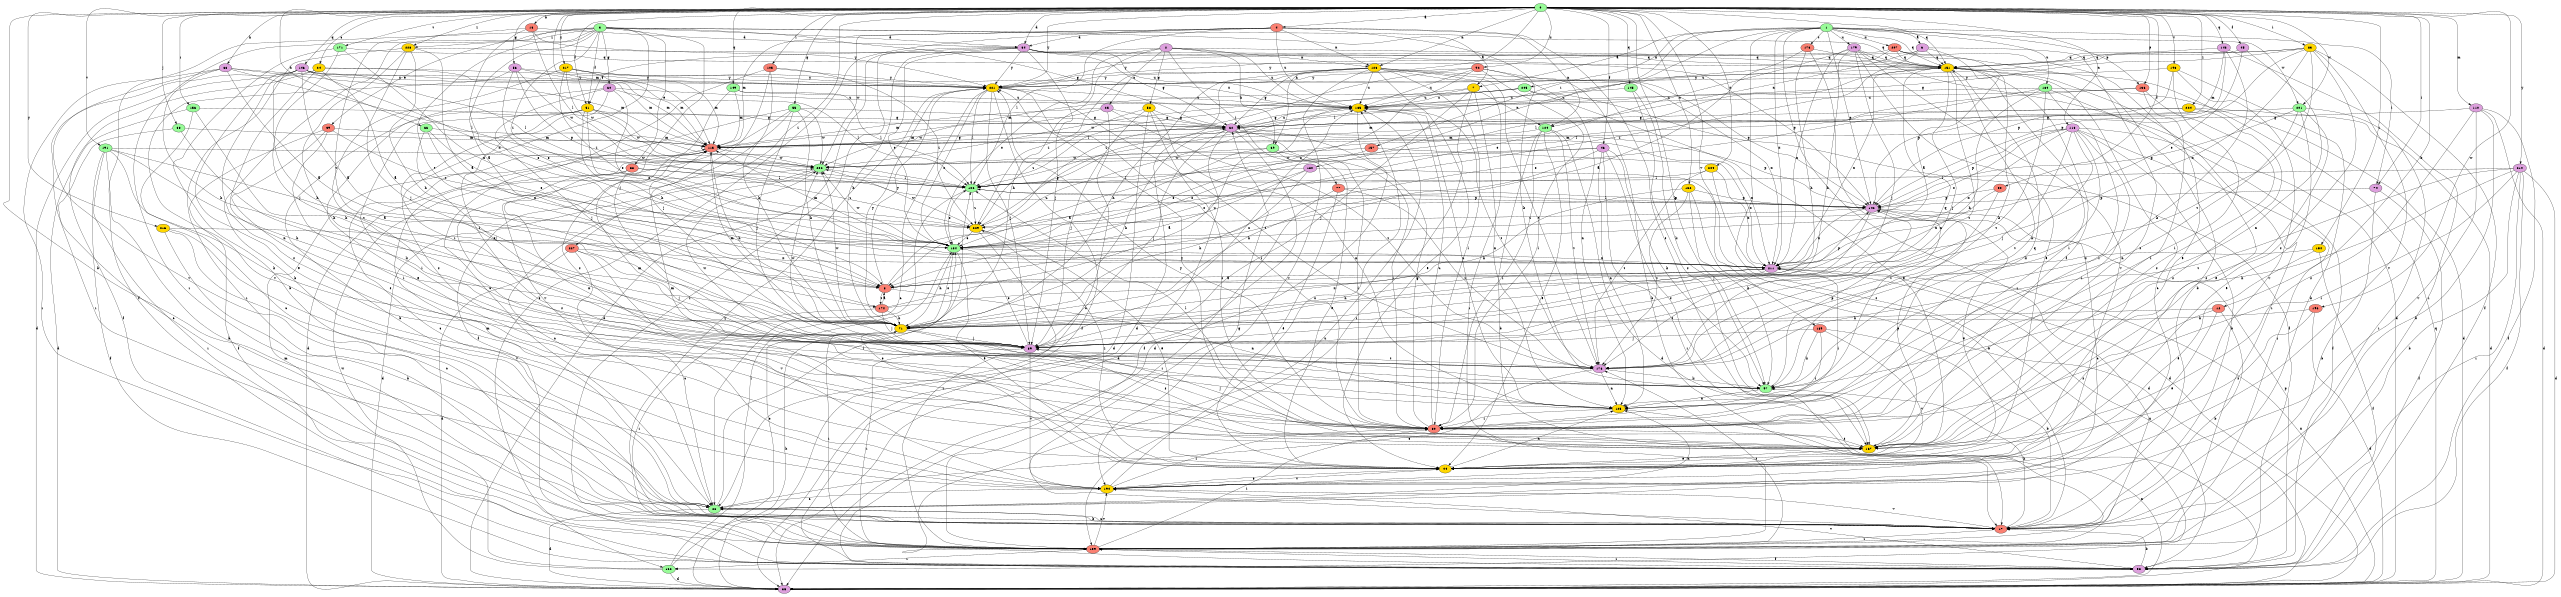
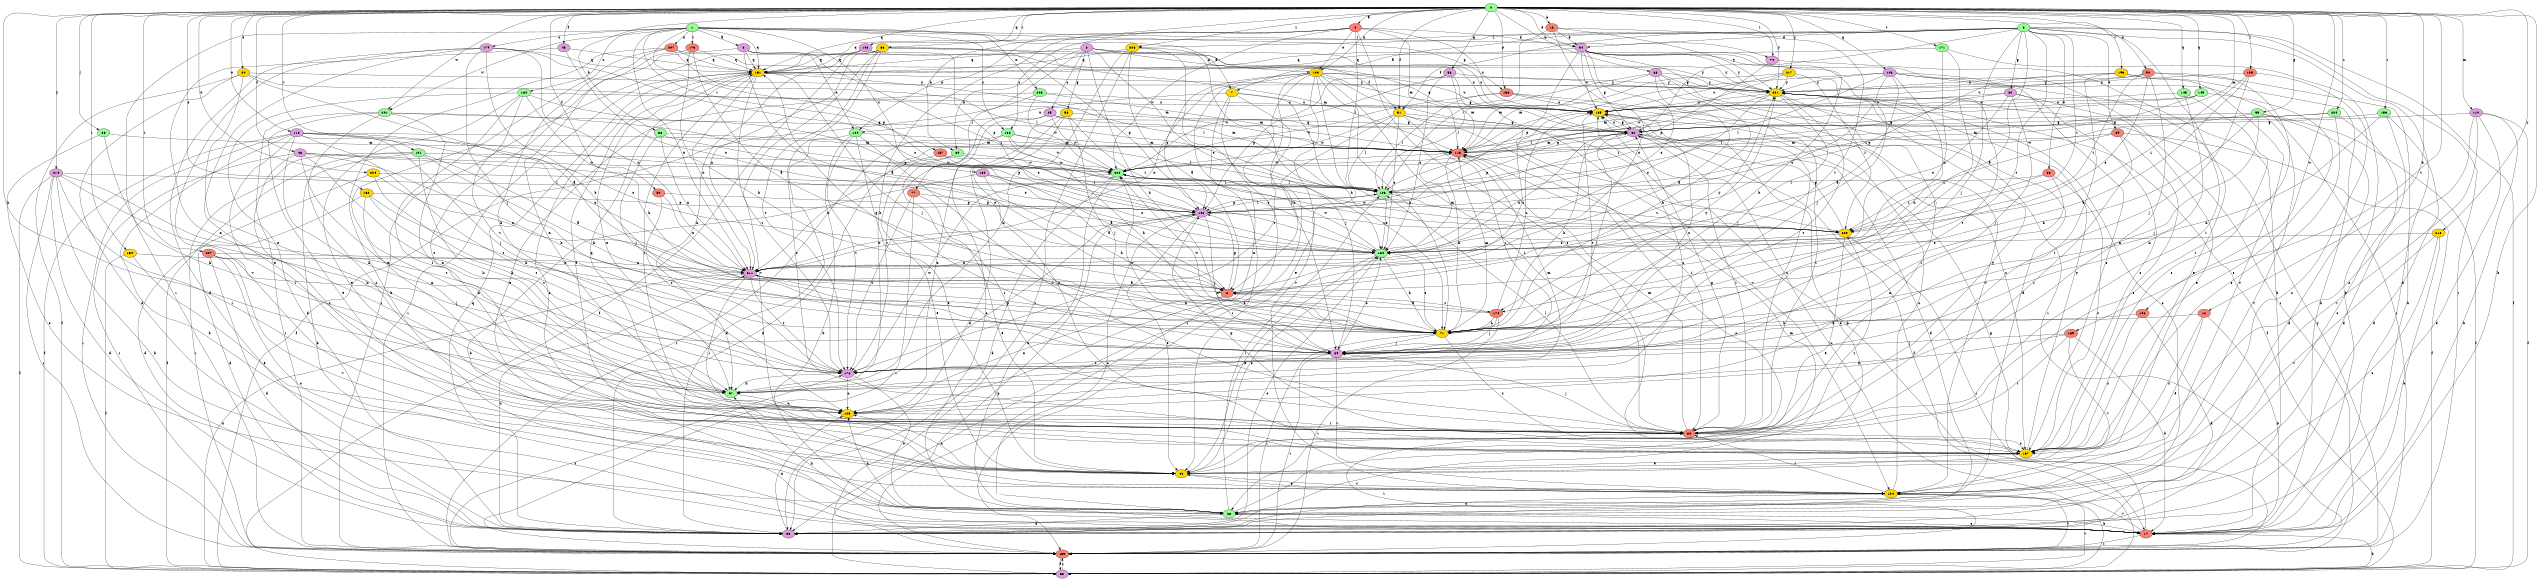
(2189, 108) -> (2334, 113)
none -> (1312, 128)
(2382, 448) -> none
(882, 559) -> (460, 485)
